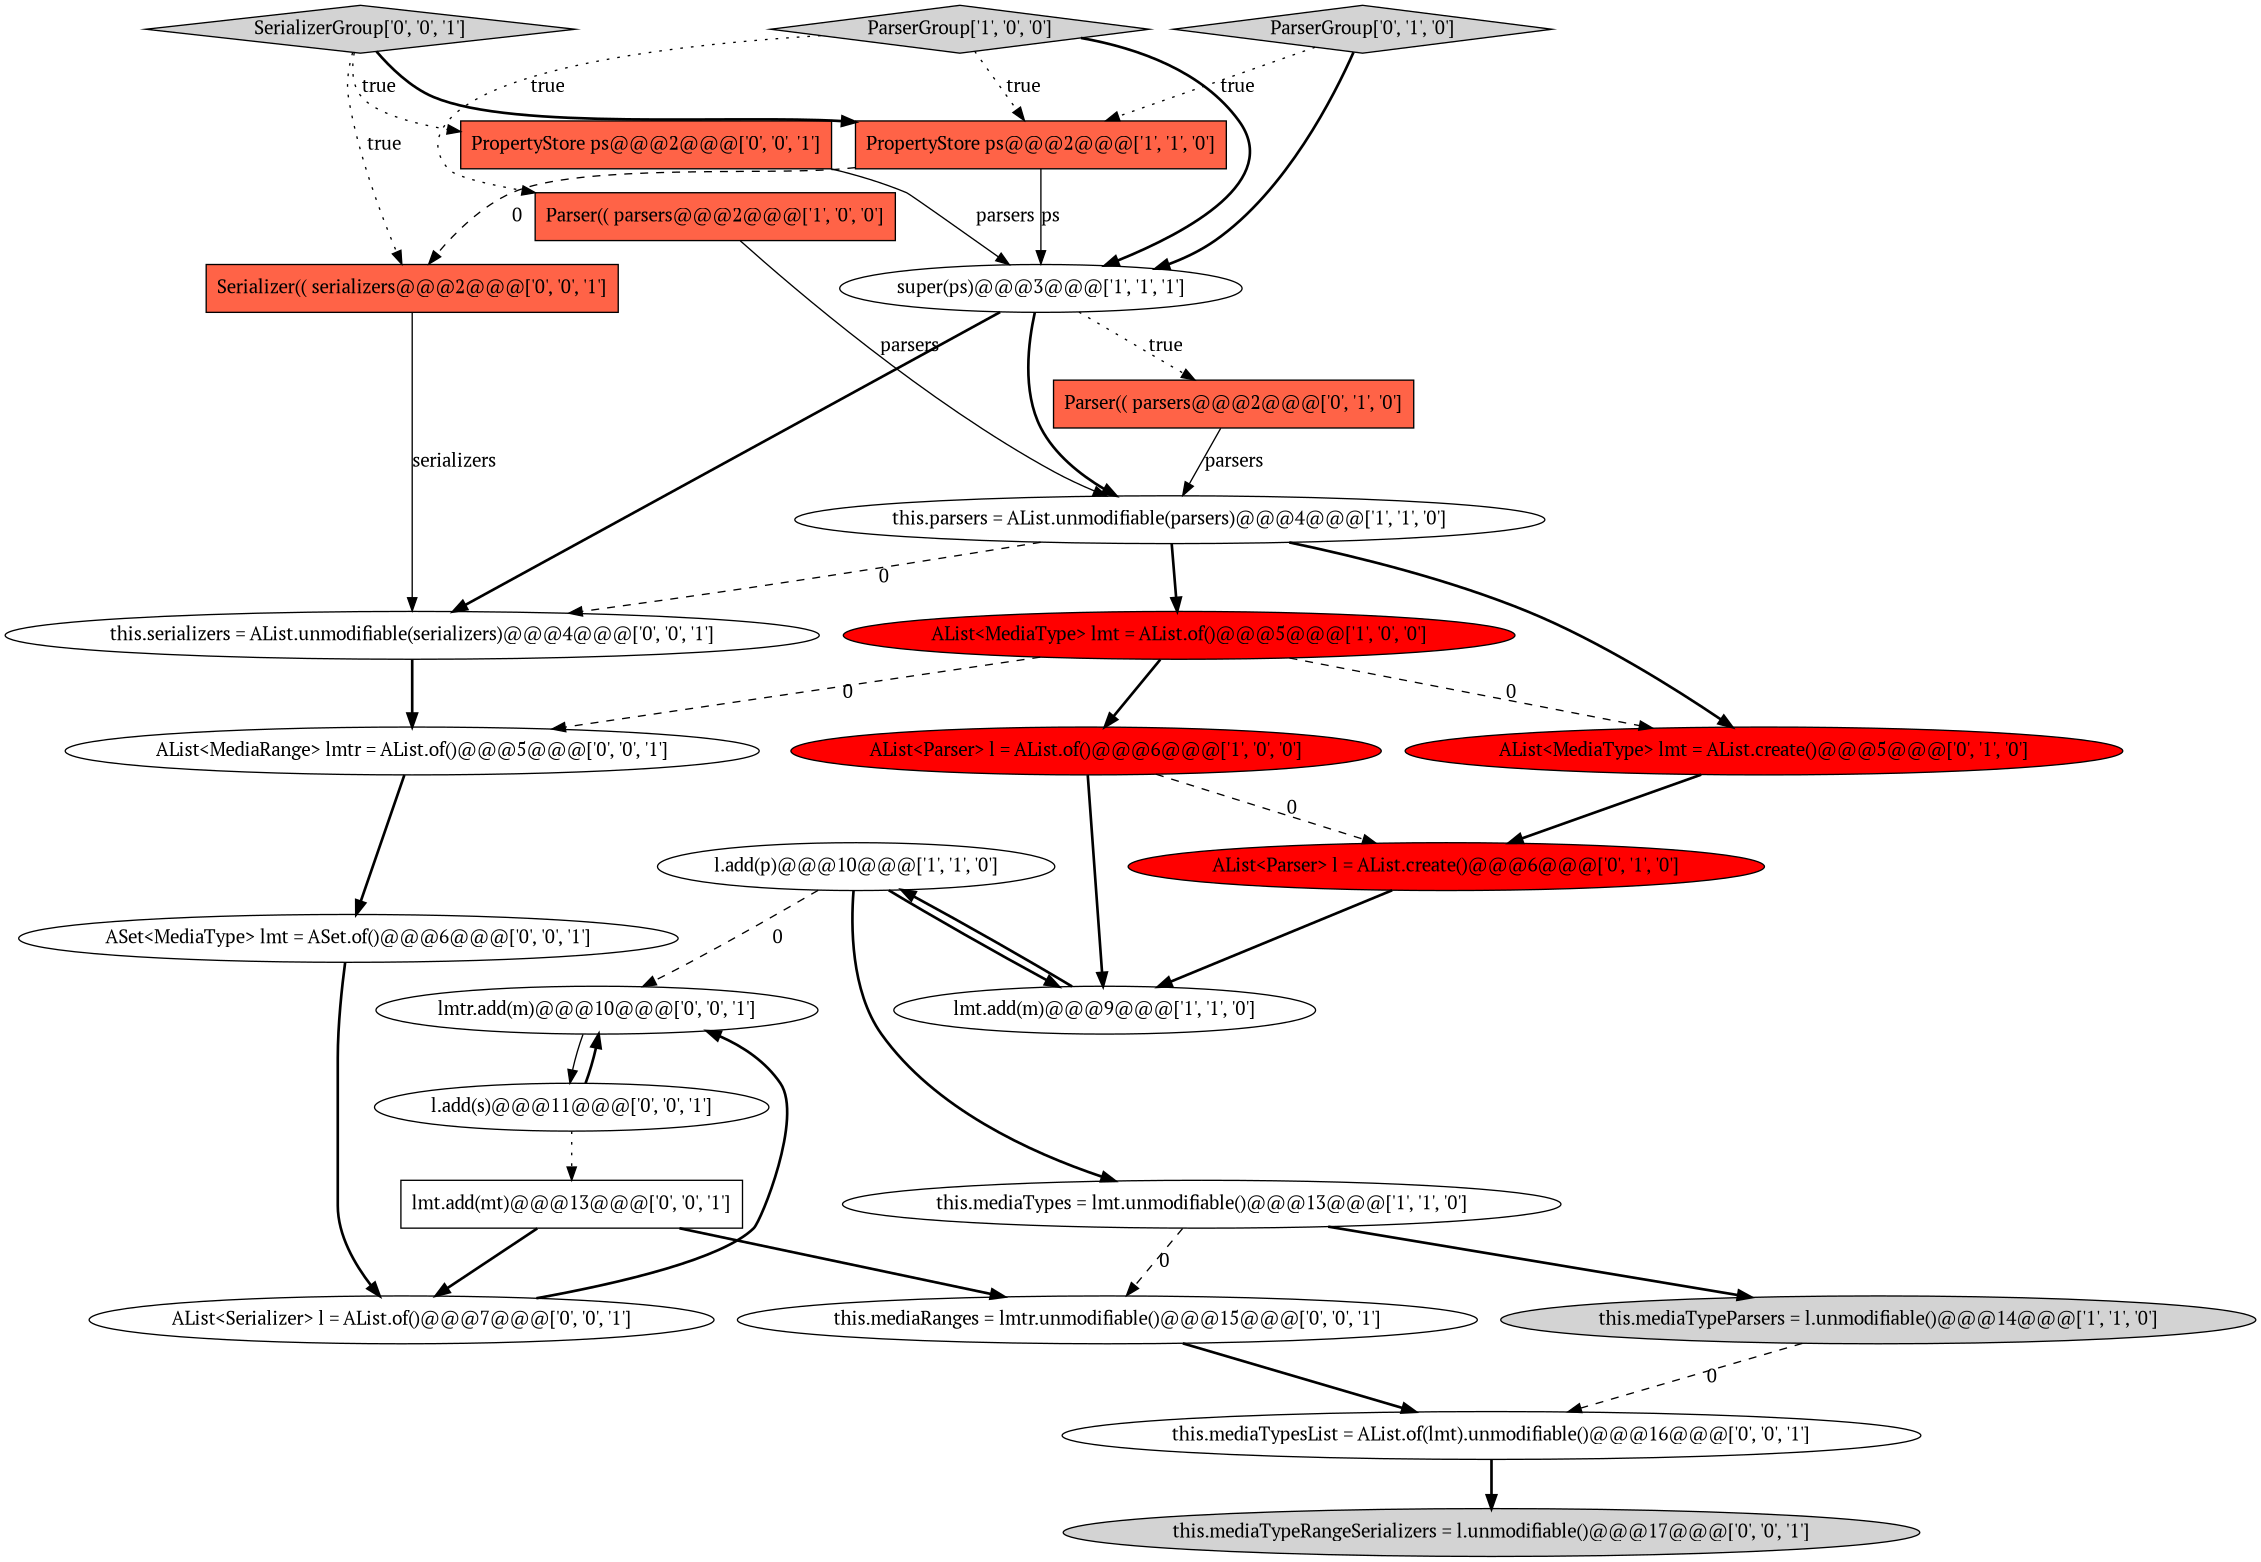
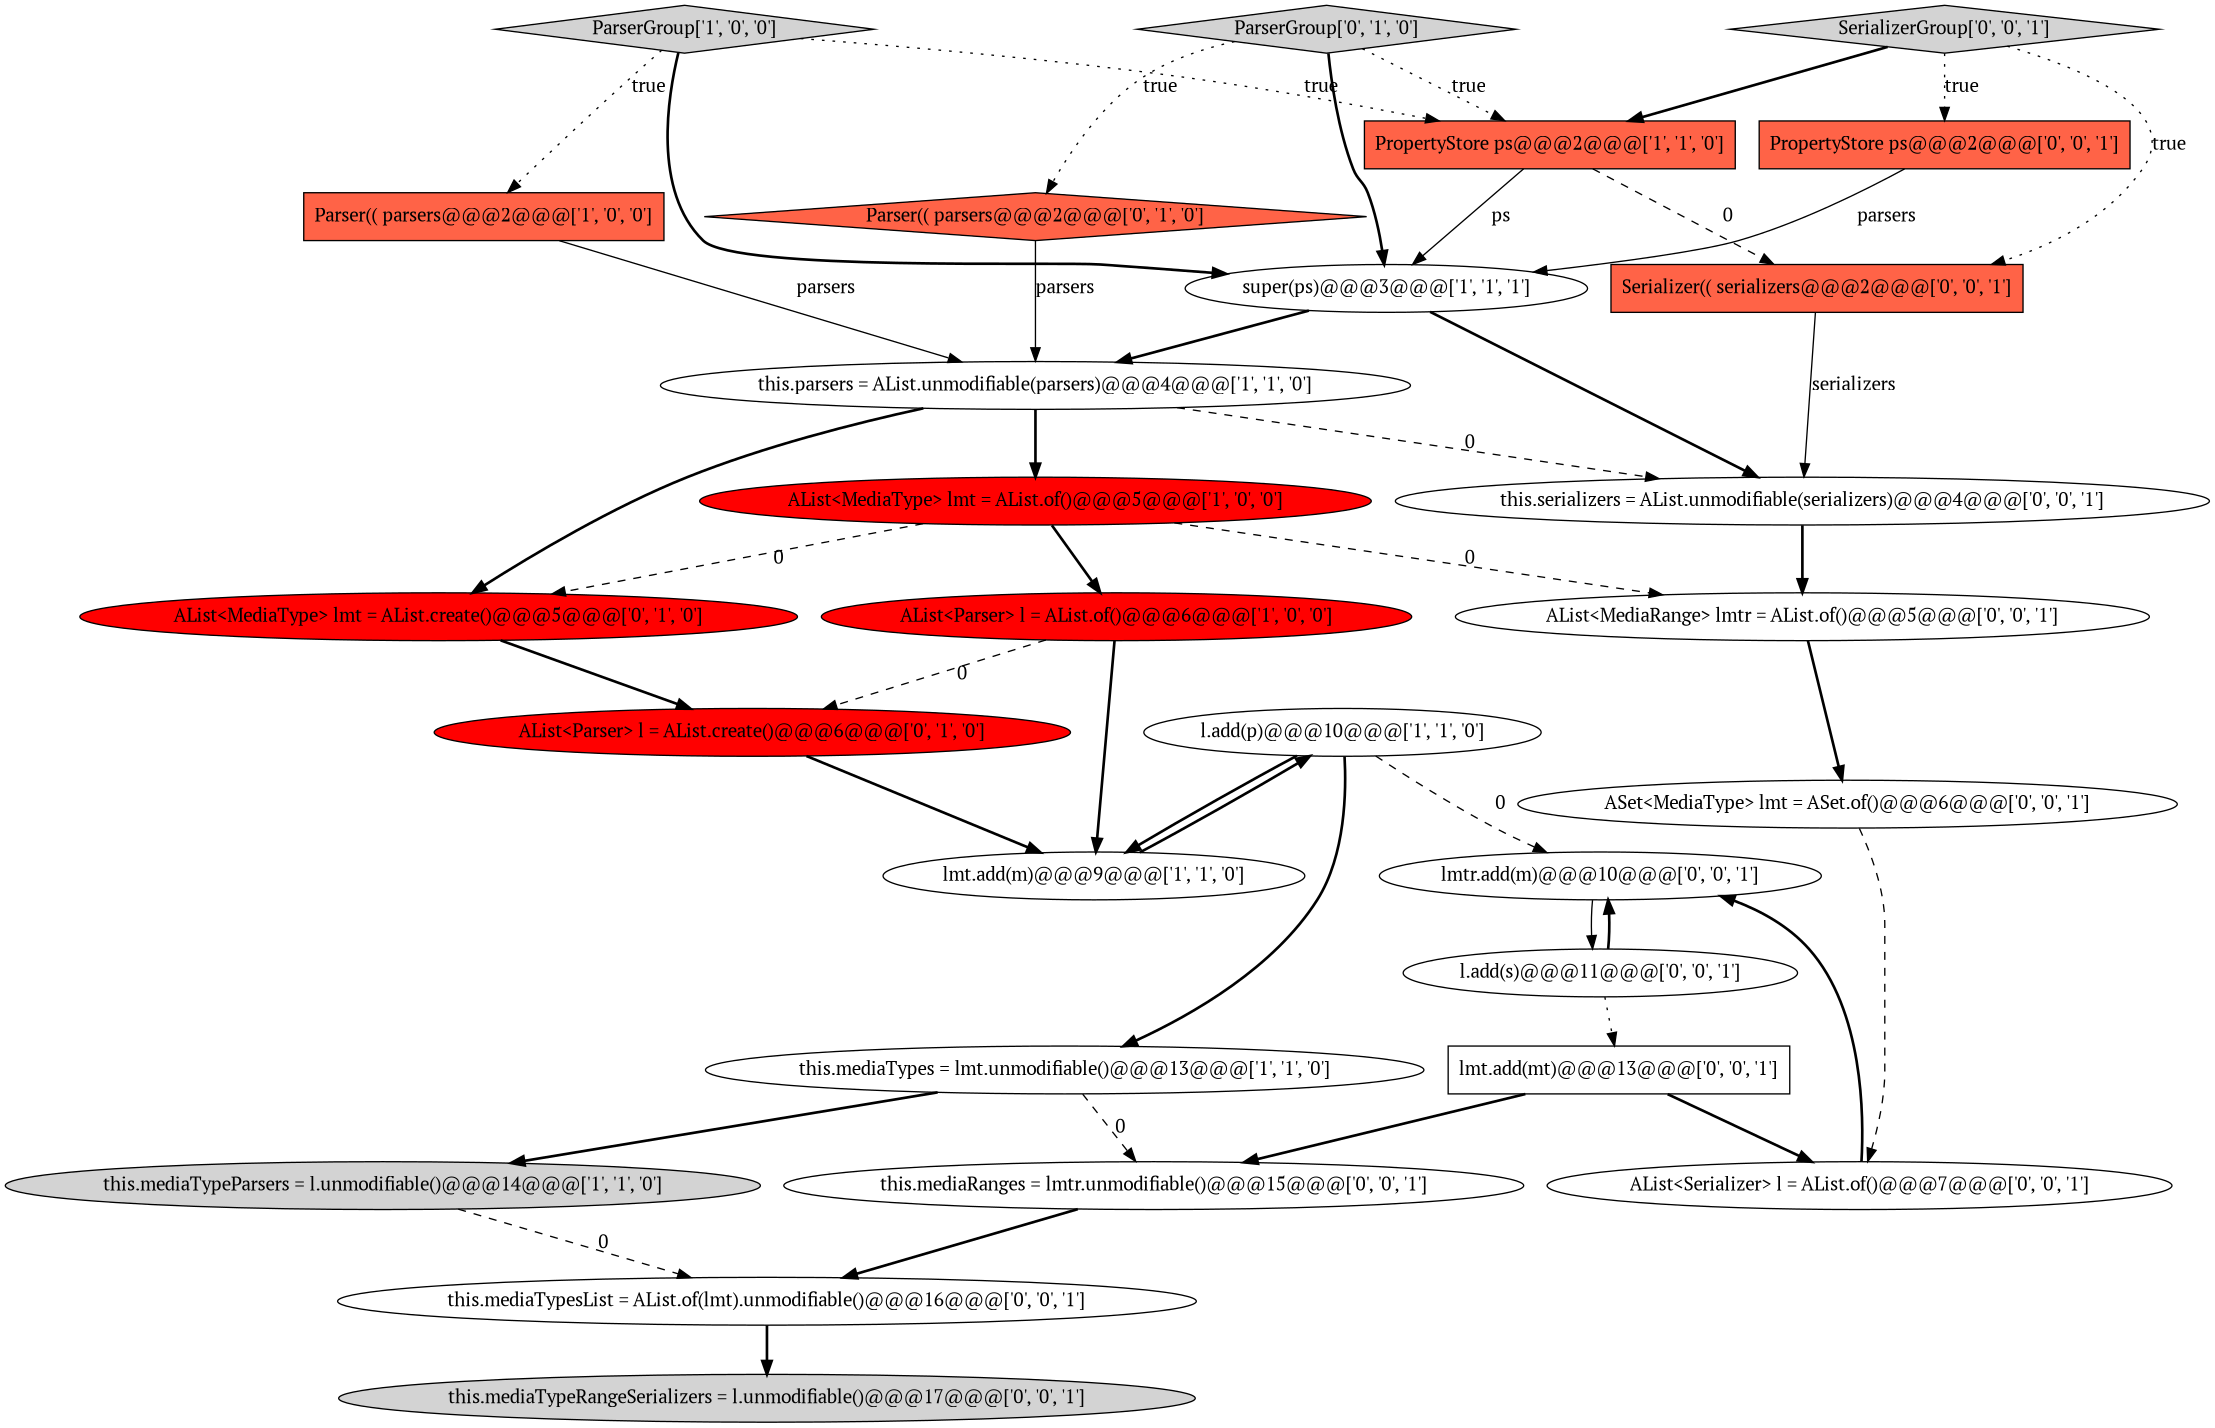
(1131, 343) -> (1127, 89)
(1234, 404) -> (1035, 217)
(338, 1128) -> (1885, 987)
